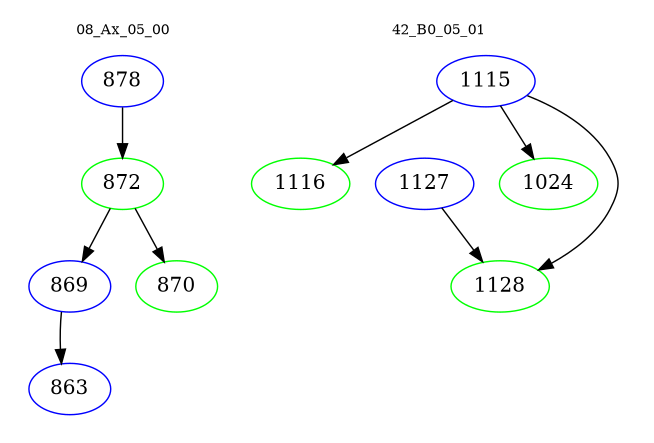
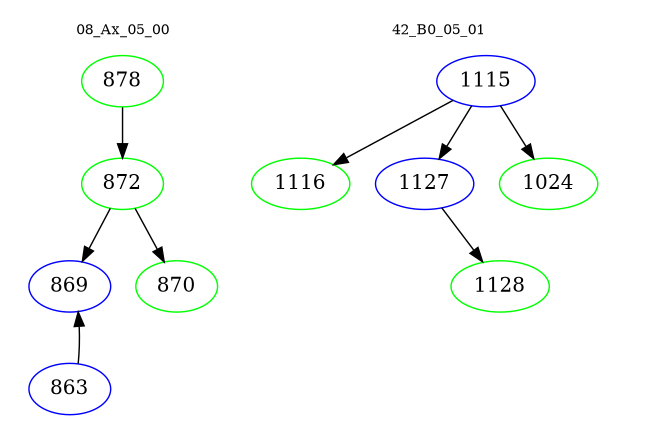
(123, 81) -> (123, 81)
(616, 172) -> (459, 126)
(60, 331) -> (79, 345)
